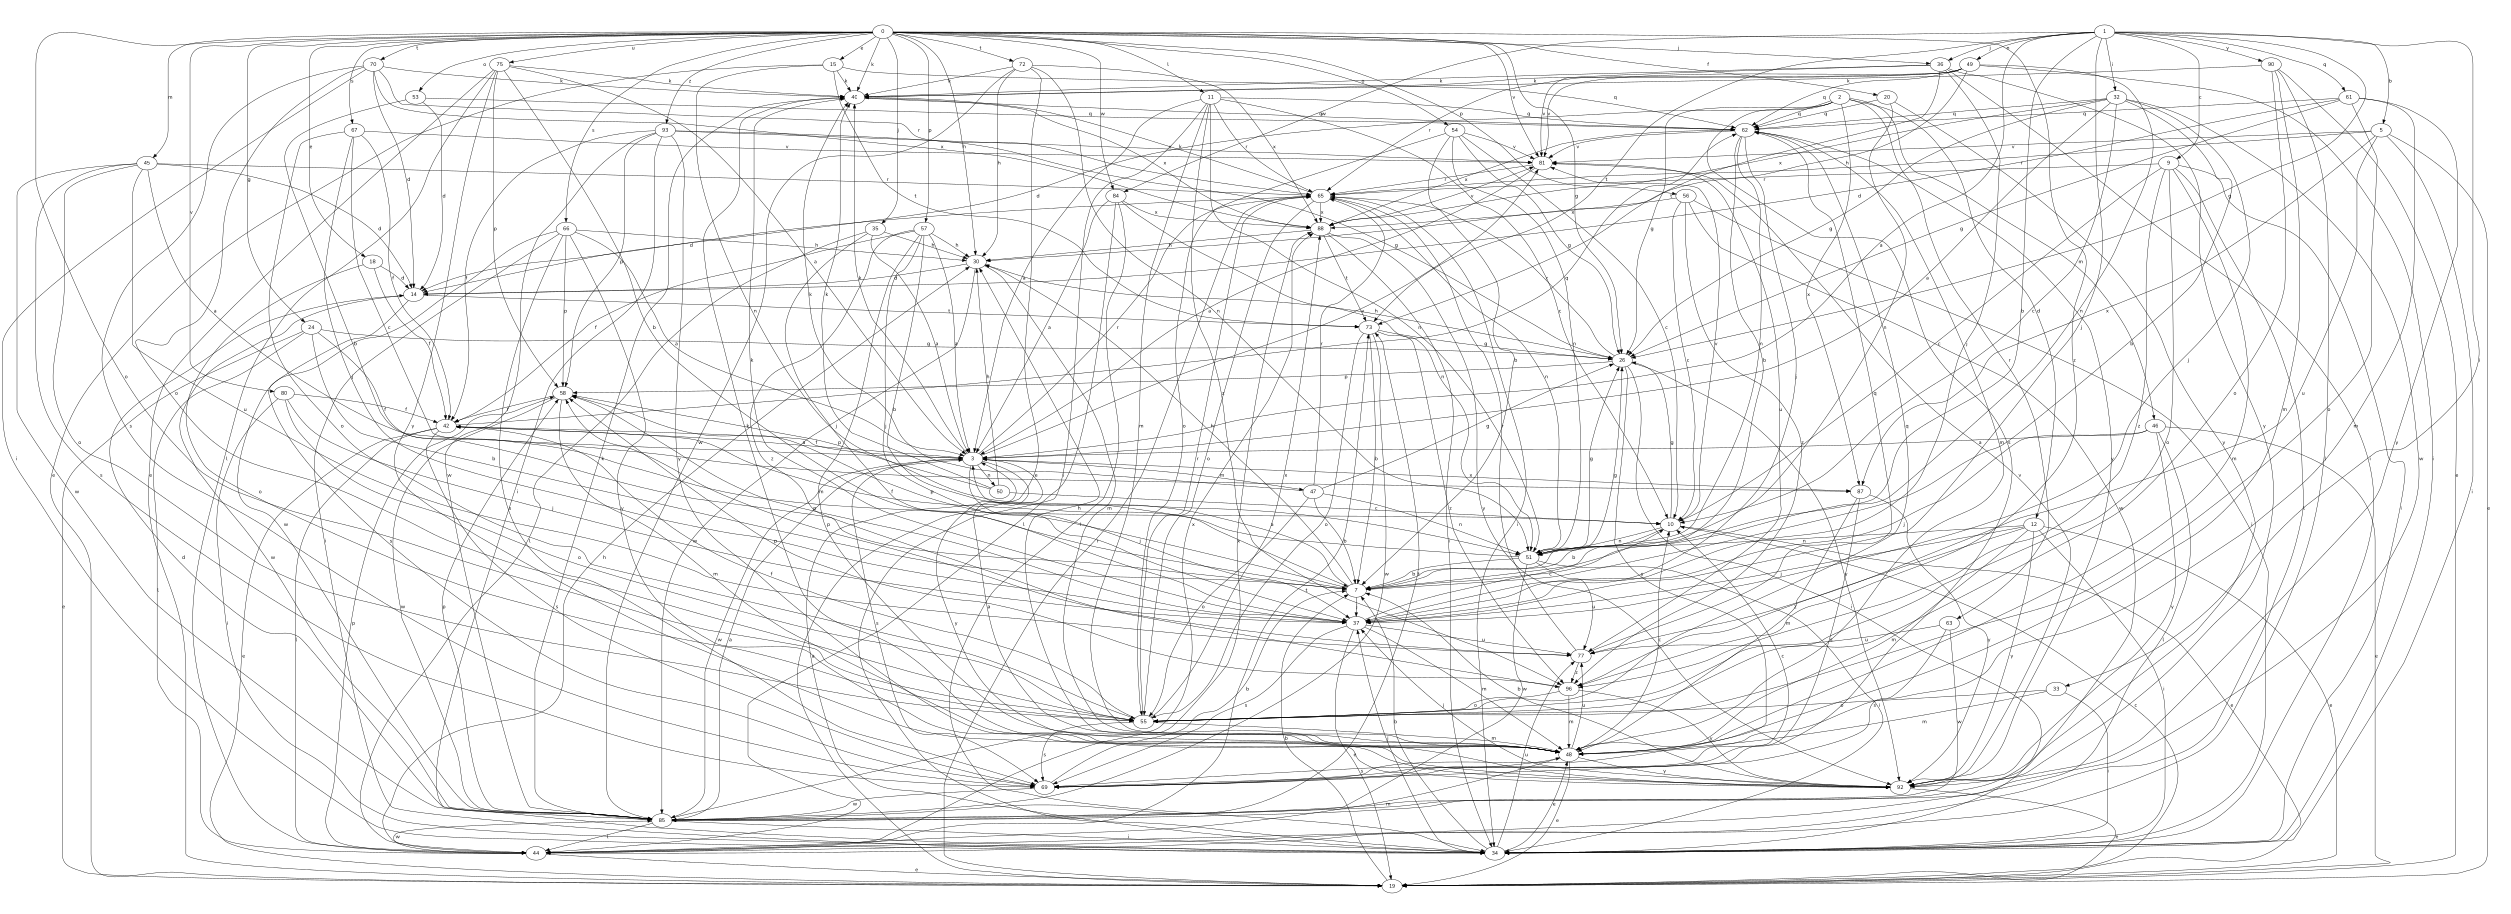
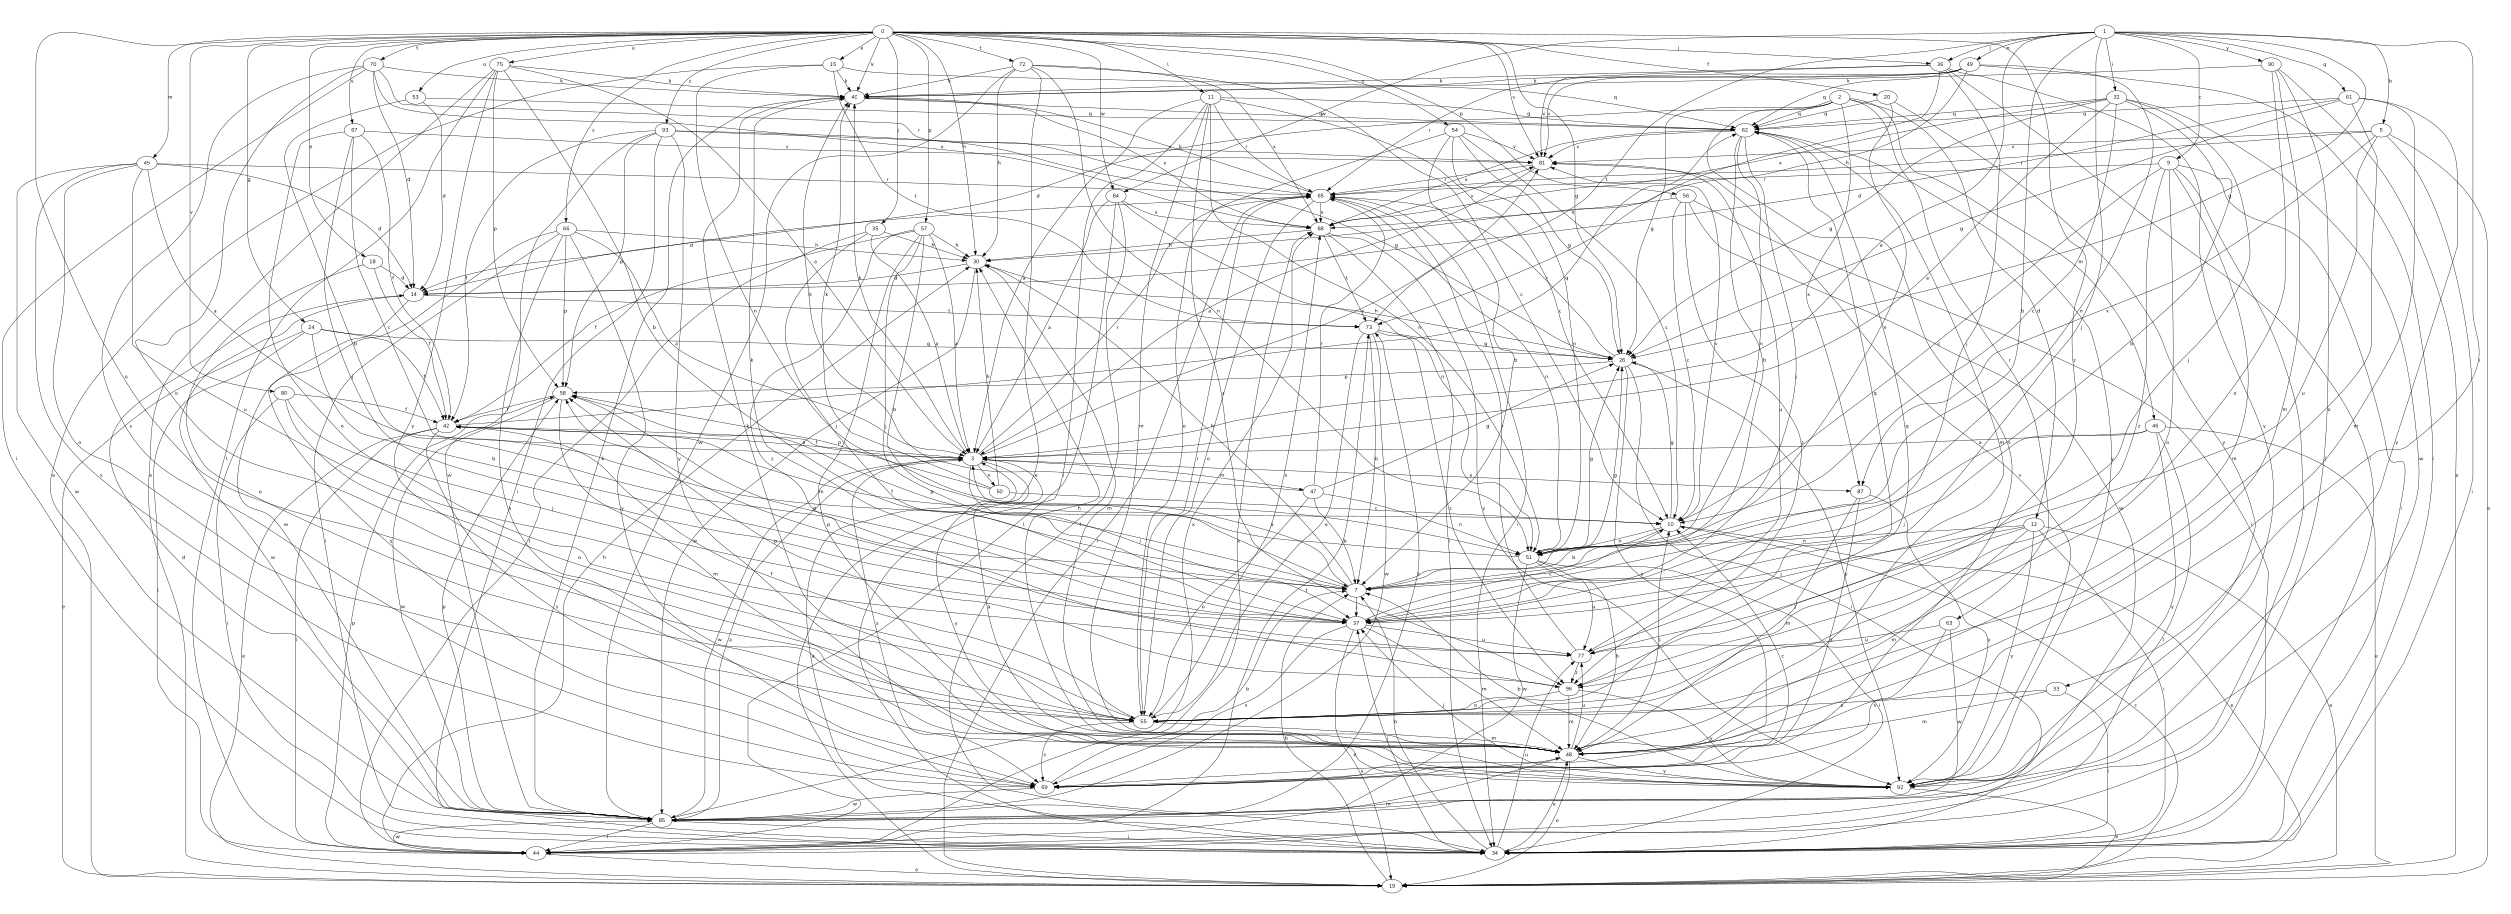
none -> (1410, 166)
(1057, 480) -> (398, 349)
(1442, 565) -> (1613, 631)
